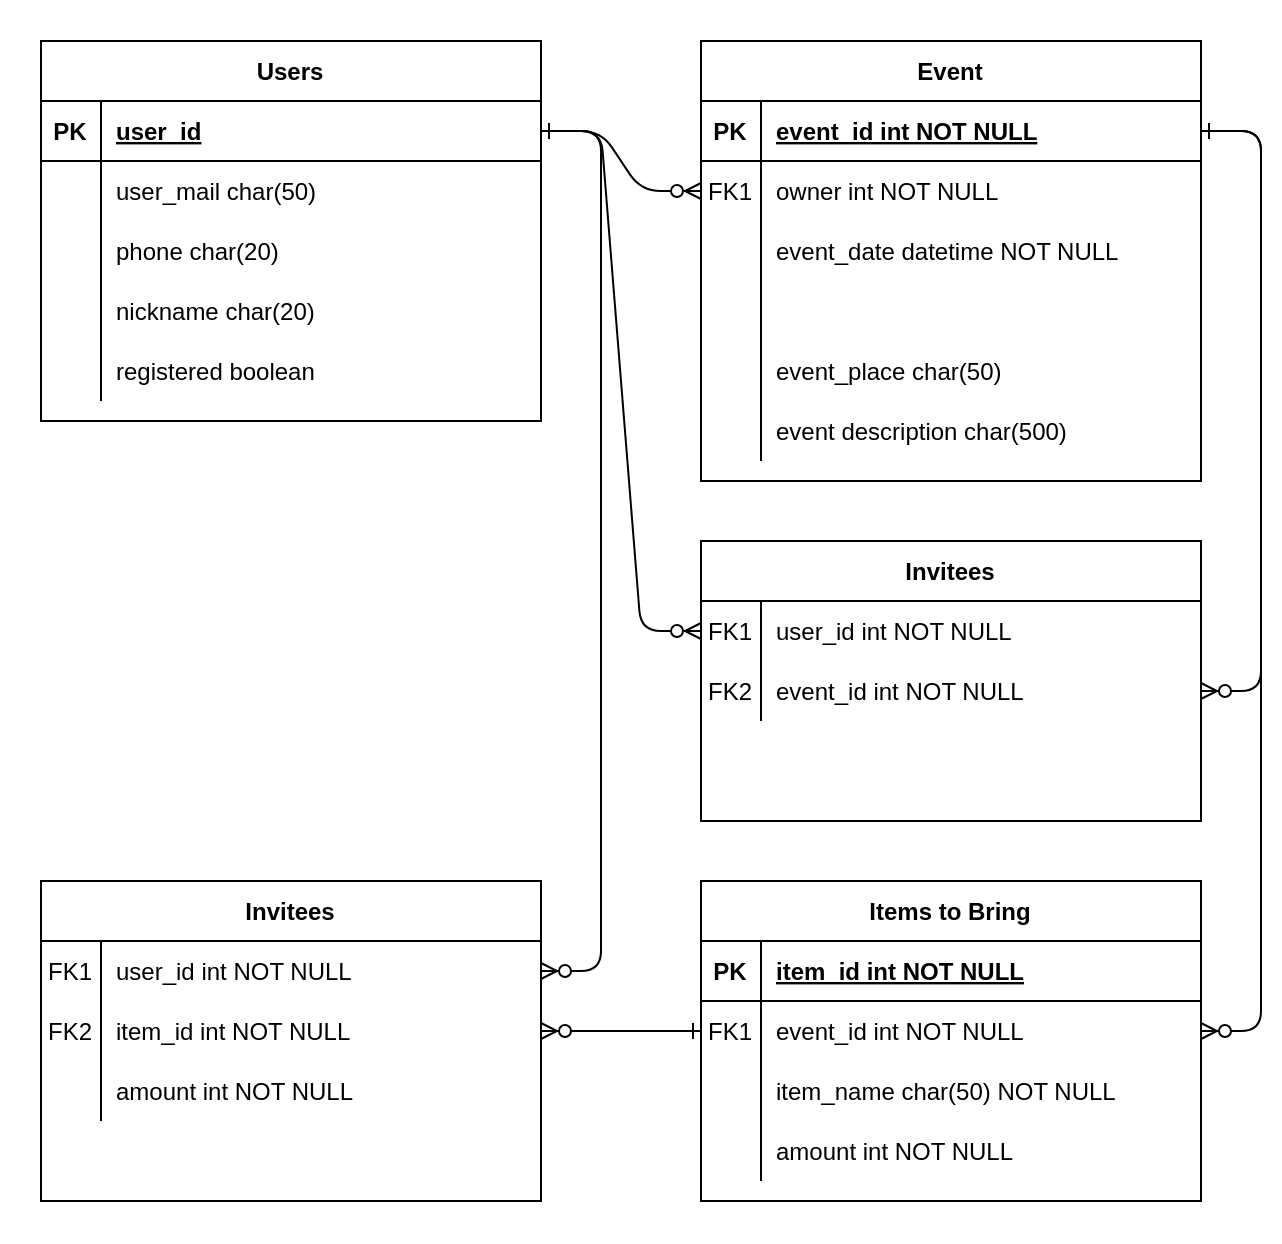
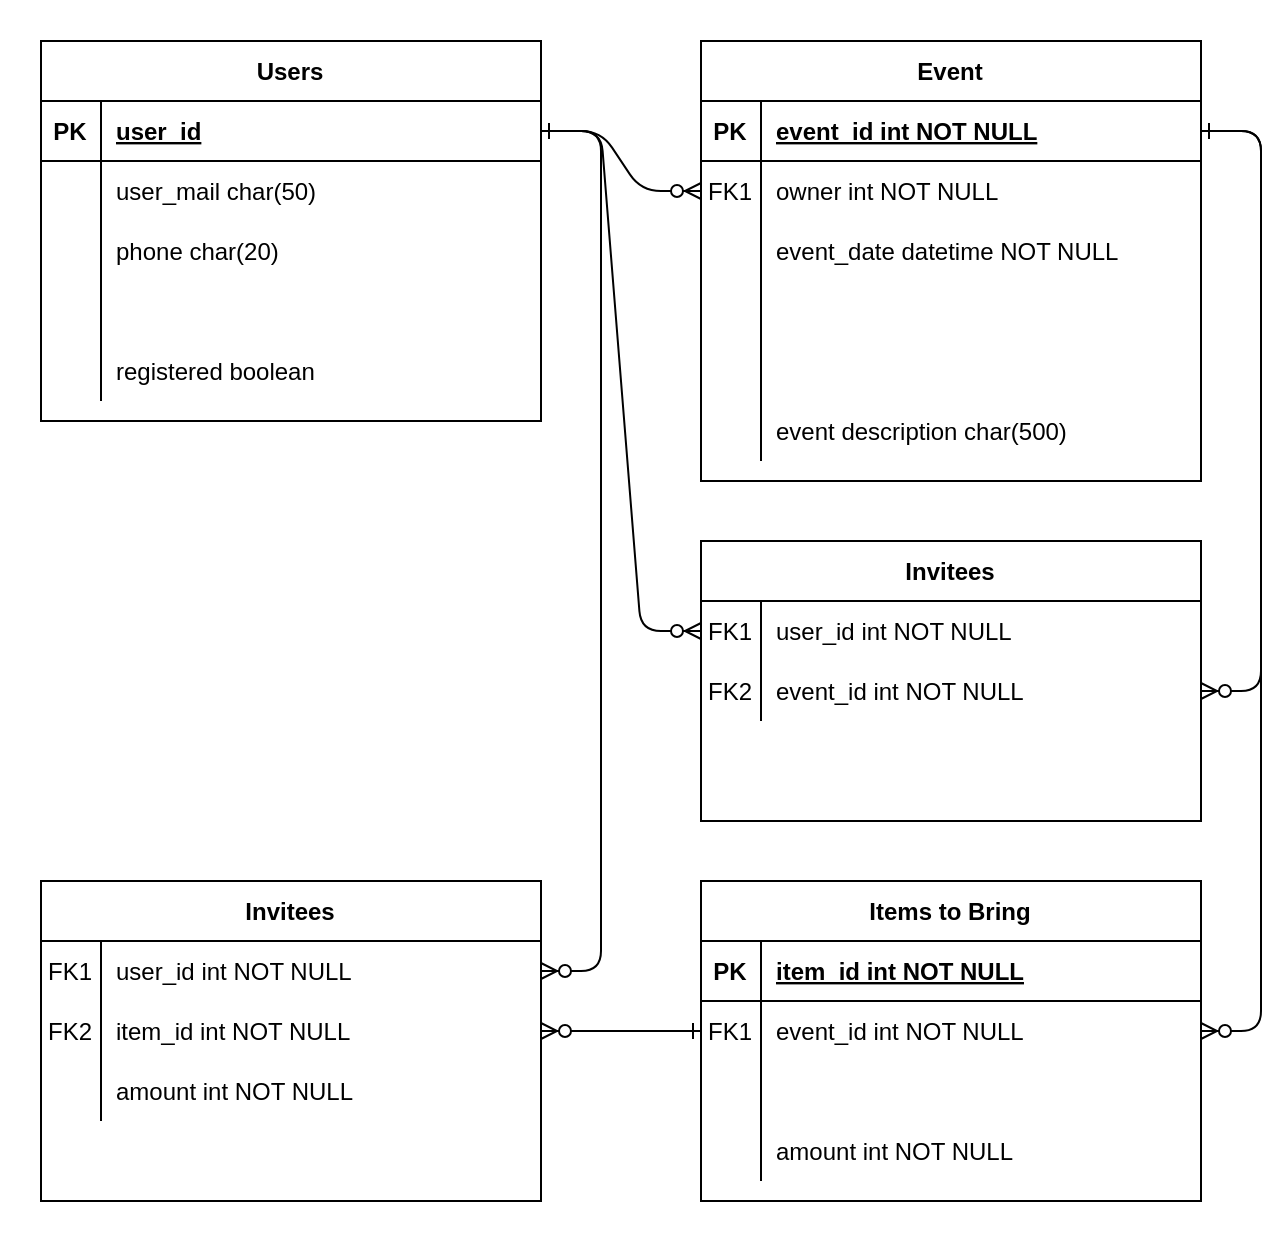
(321, 311) -> none
(981, 371) -> none
(981, 1091) -> none
